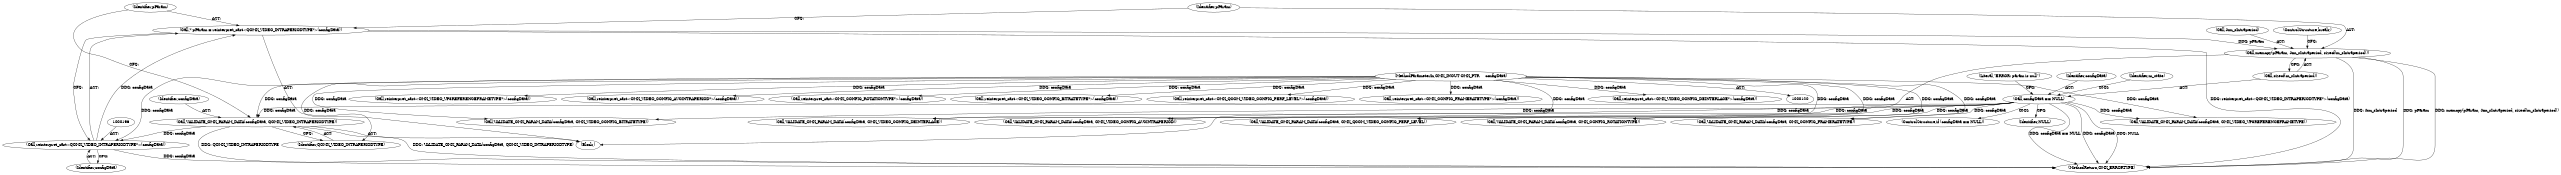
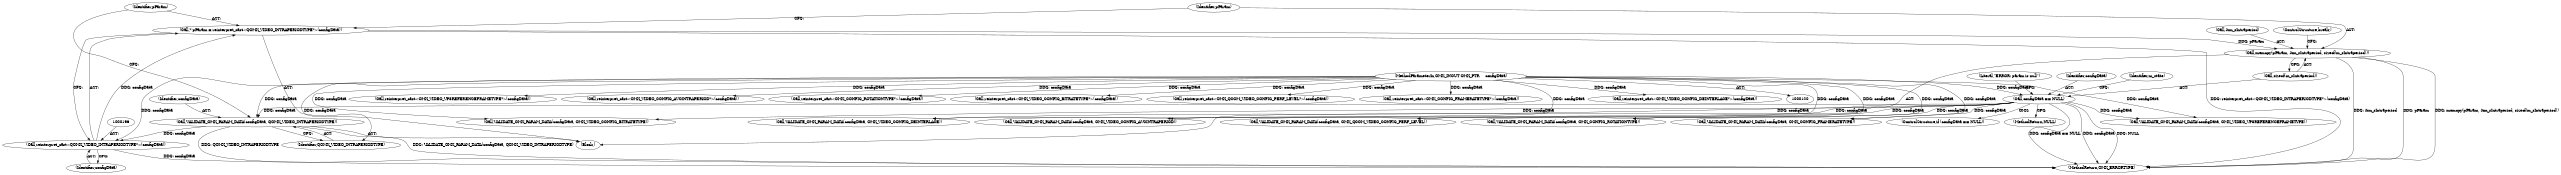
none -> (1774, 78)
(2105, 88) -> (2105, 88)
(2035, 122) -> (2035, 122)
